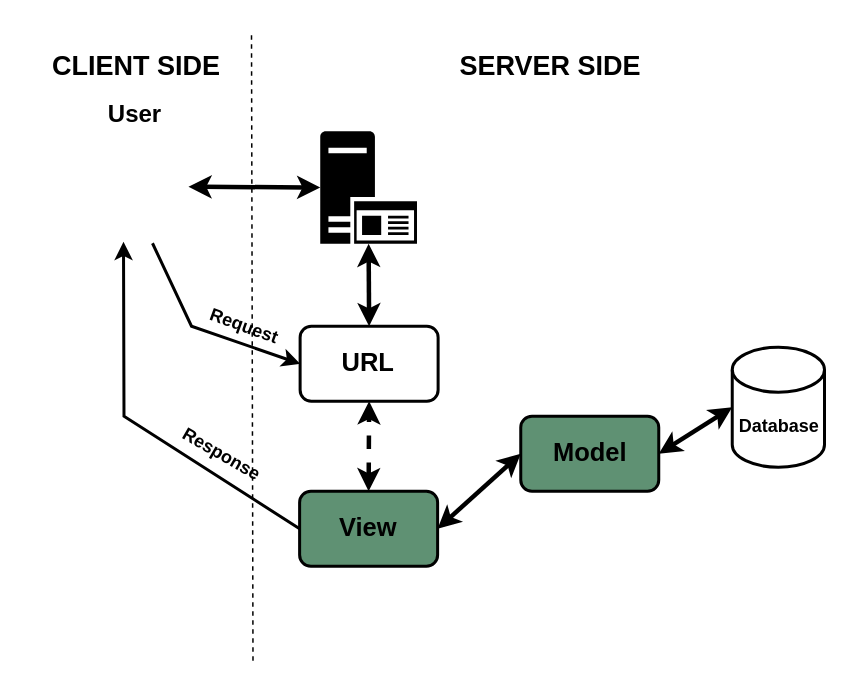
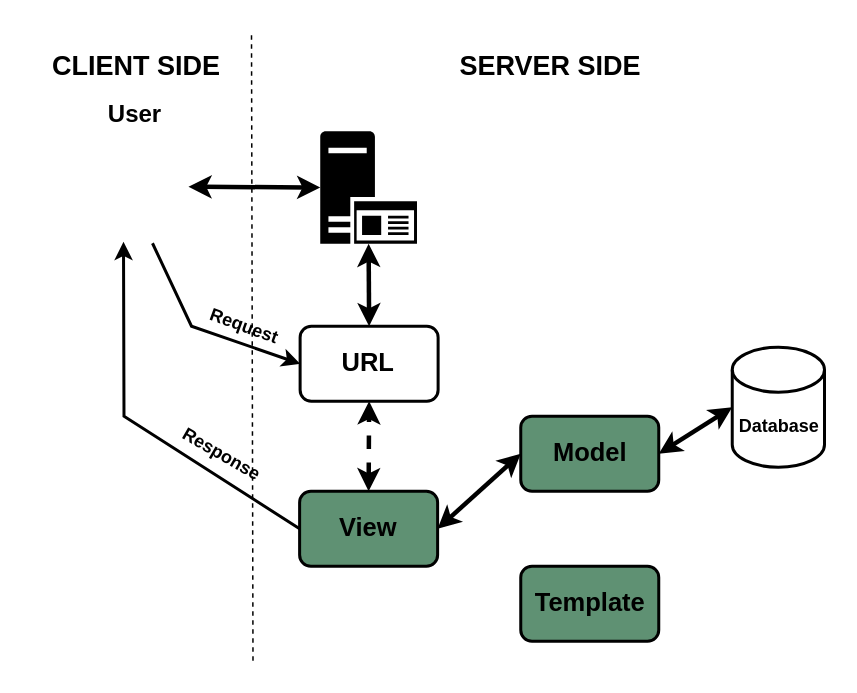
none -> (590, 604)
